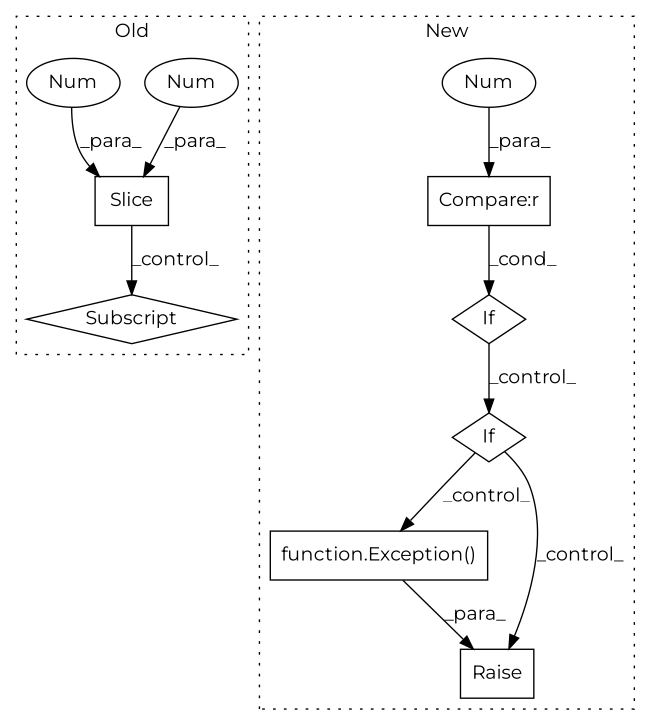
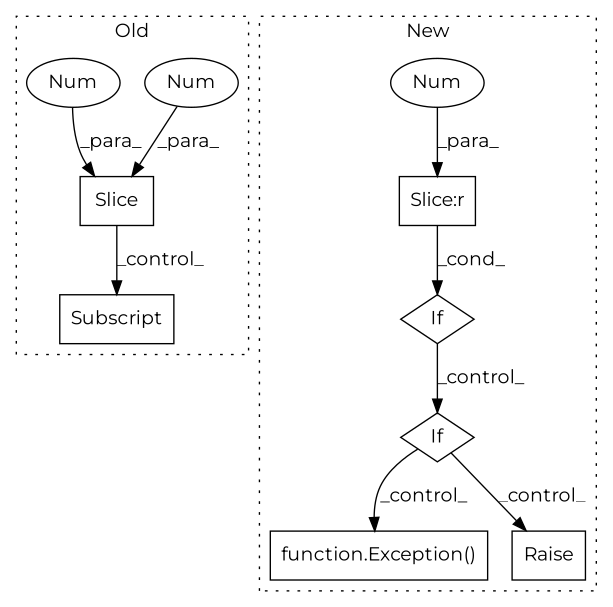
(489, 201) -> (437, 201)
(132, 319) -> (117, 319)
(433, 610) -> none
